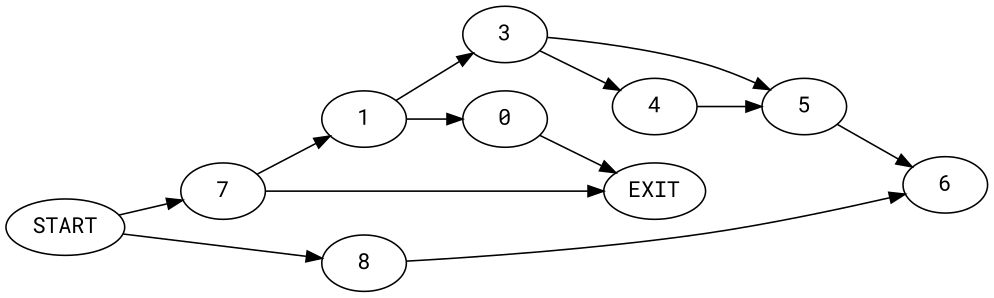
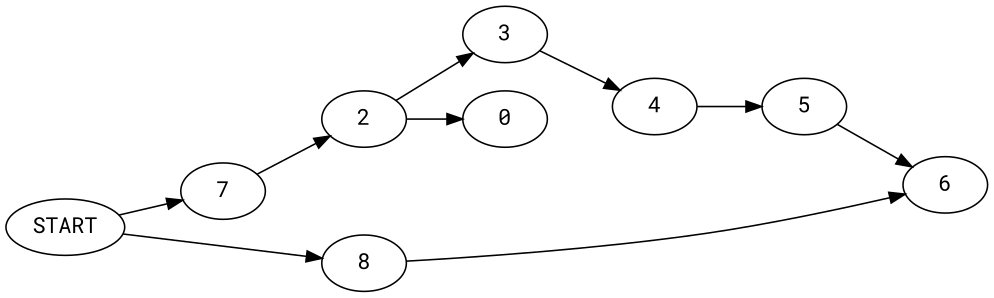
(654, 52) -> none
(364, 119) -> (364, 119)
(655, 191) -> none
